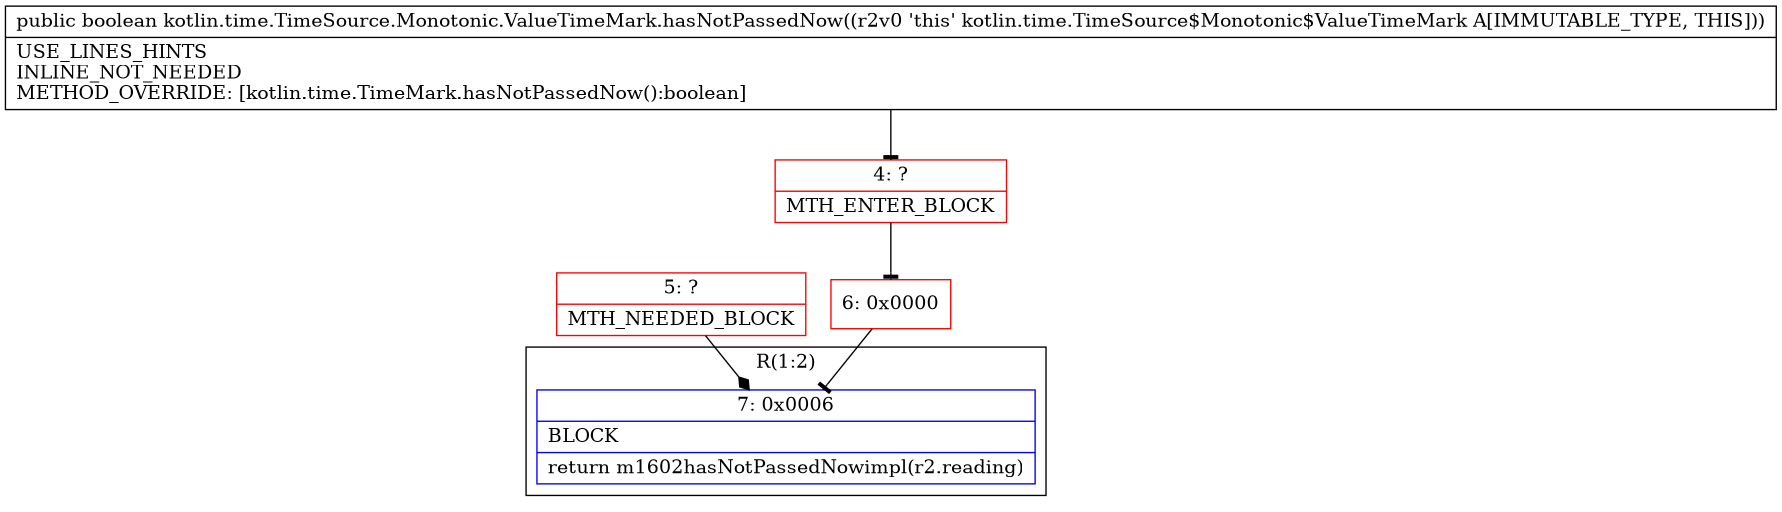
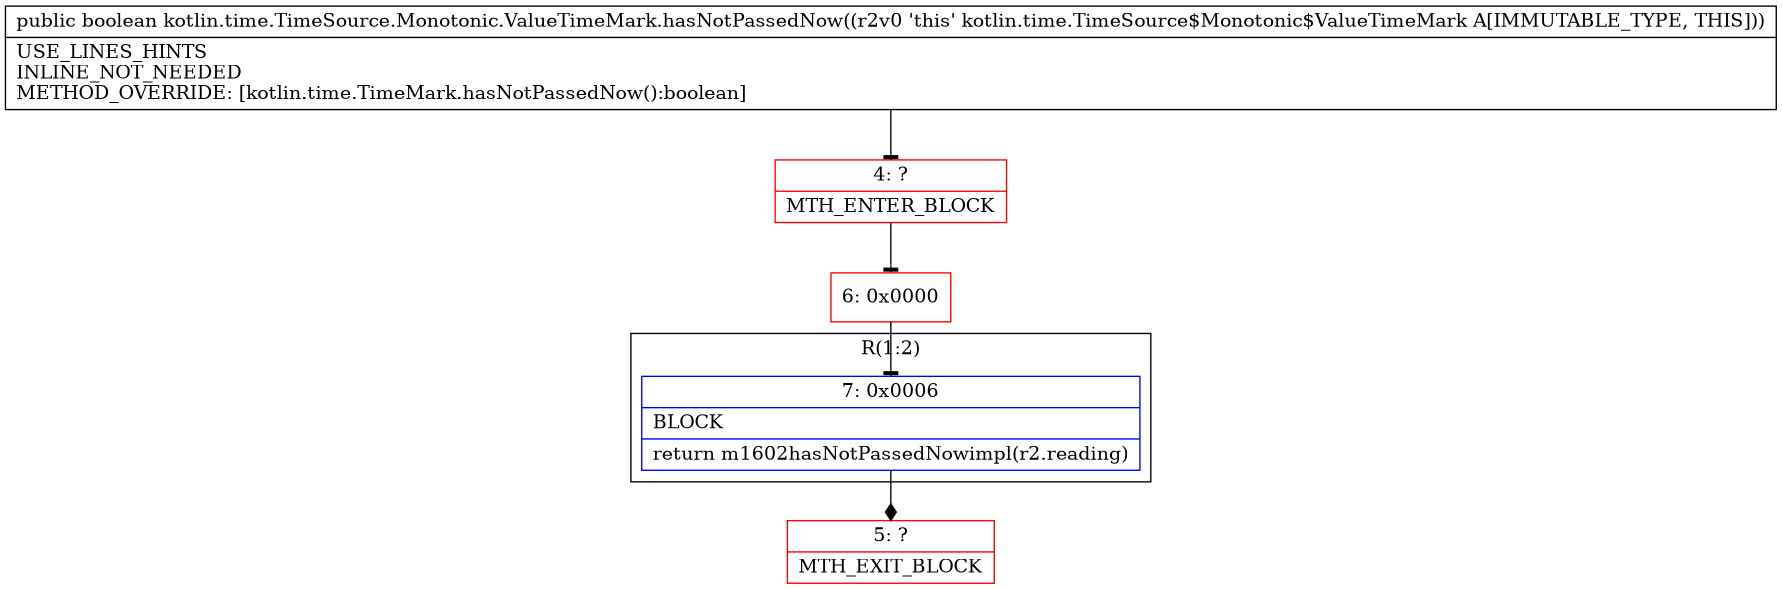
(681, 319) -> (891, 567)
(722, 356) -> (891, 491)
